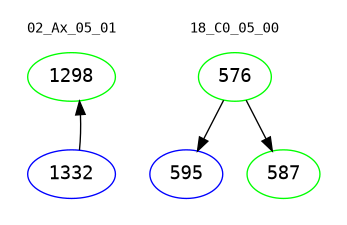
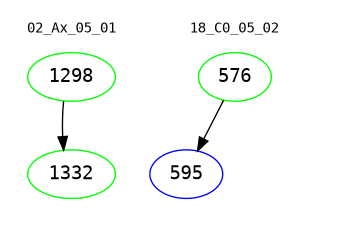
(235, 29) -> (235, 29)
(81, 133) -> (63, 119)
(72, 174) -> (72, 174)
(284, 174) -> none
